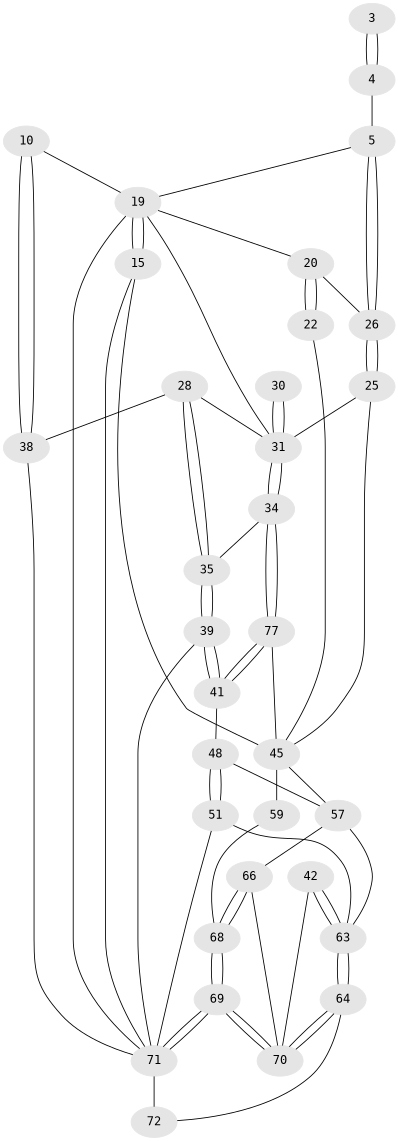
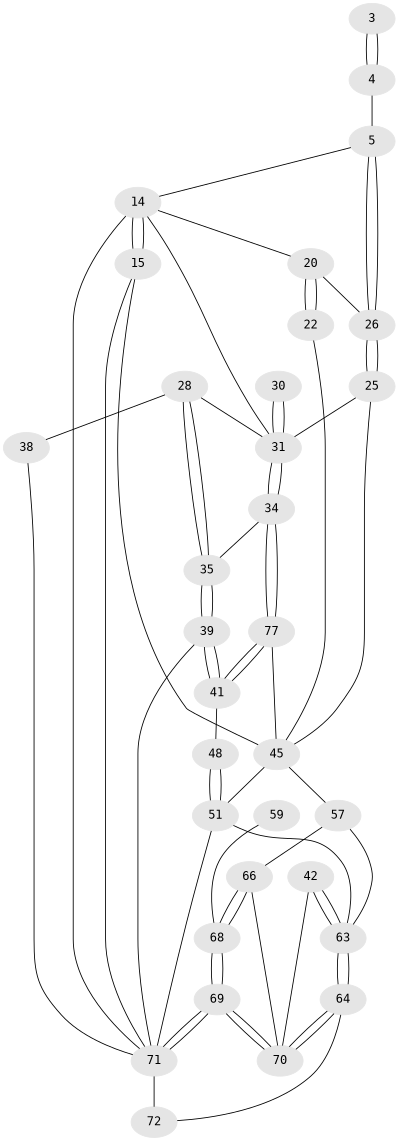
(26, 141) -> none
(138, 203) -> (138, 203)
(277, 779) -> (246, 785)
(270, 782) -> none
